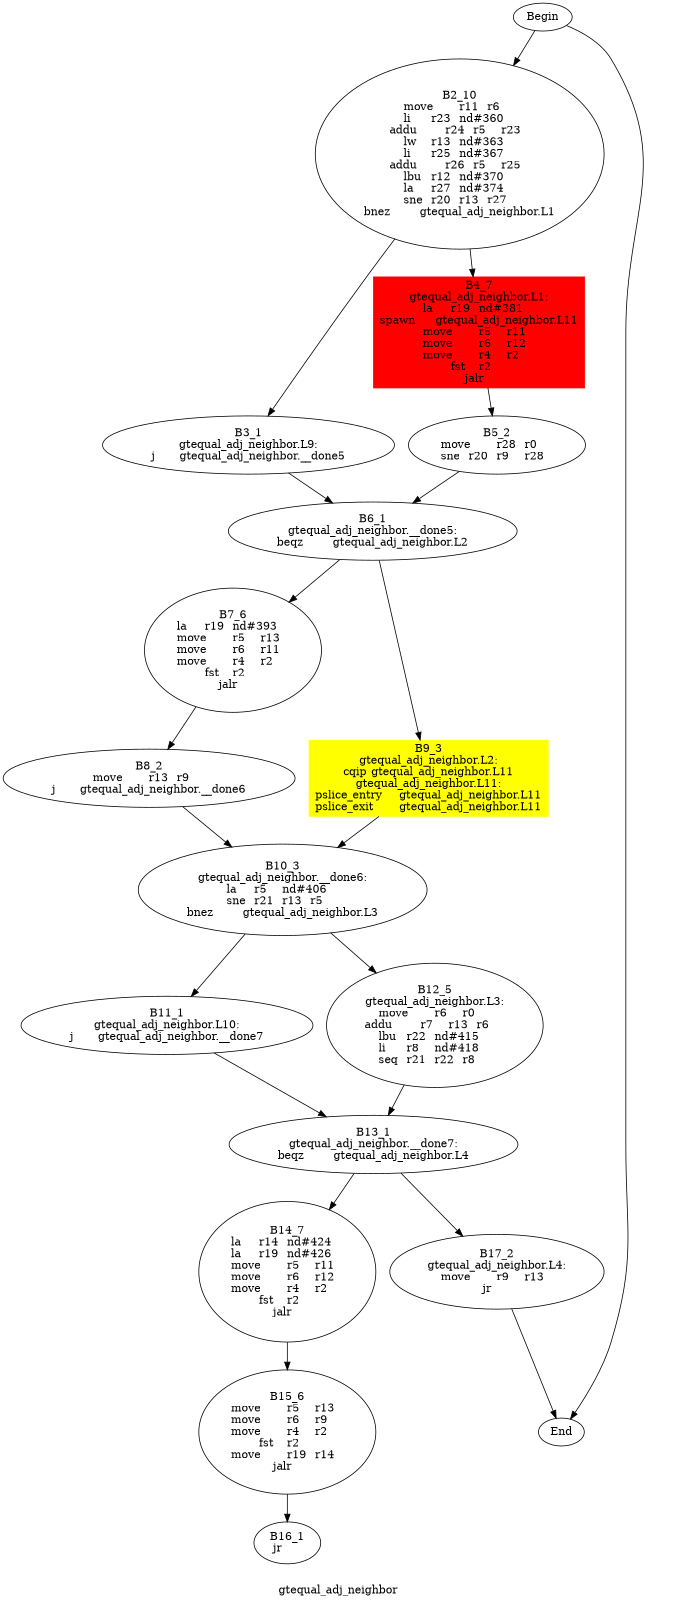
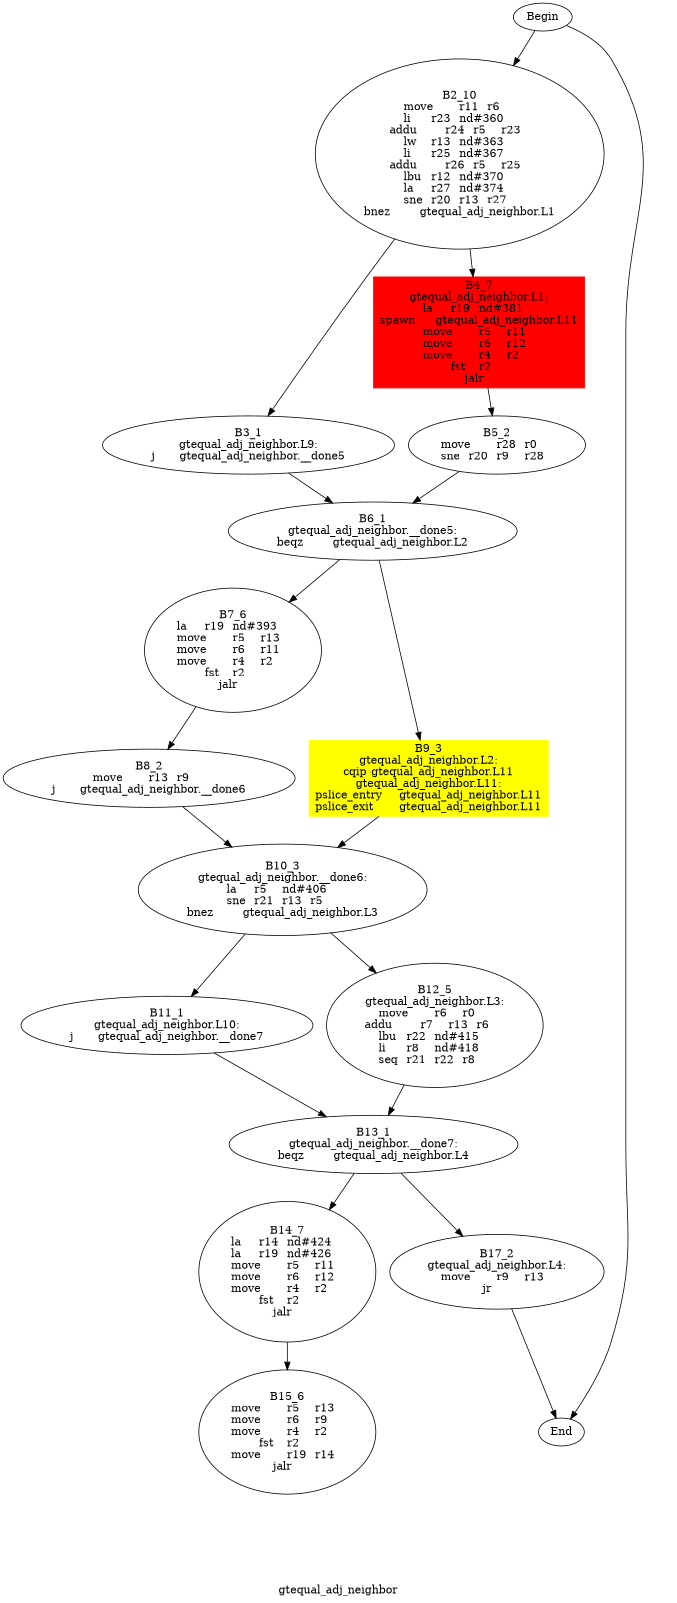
(287, 1543) -> none
